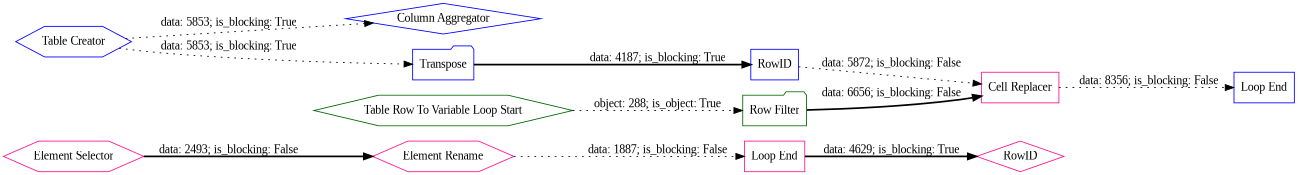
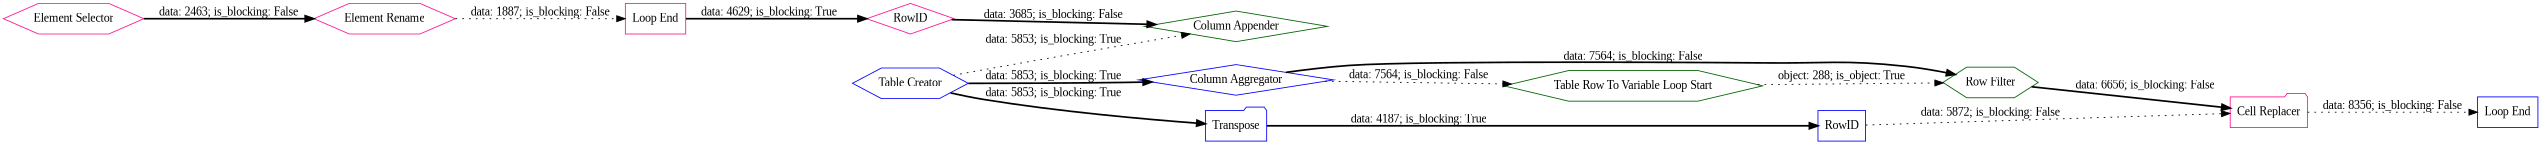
none -> (1236, 26)
(245, 31) -> (1056, 83)
(261, 59) -> (1073, 112)
none -> (1616, 62)
none -> (1414, 83)
(1020, 88) -> (2269, 112)
(775, 111) -> (1991, 82)
(229, 150) -> (229, 12)
